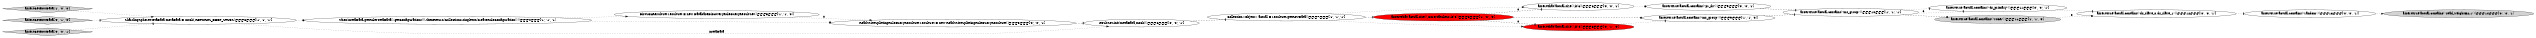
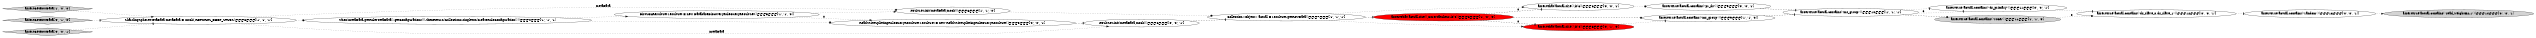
none -> (952, 11)
